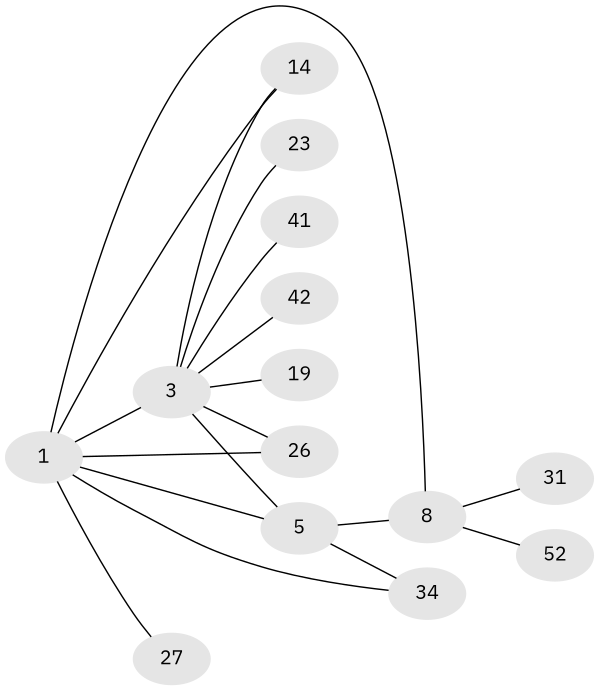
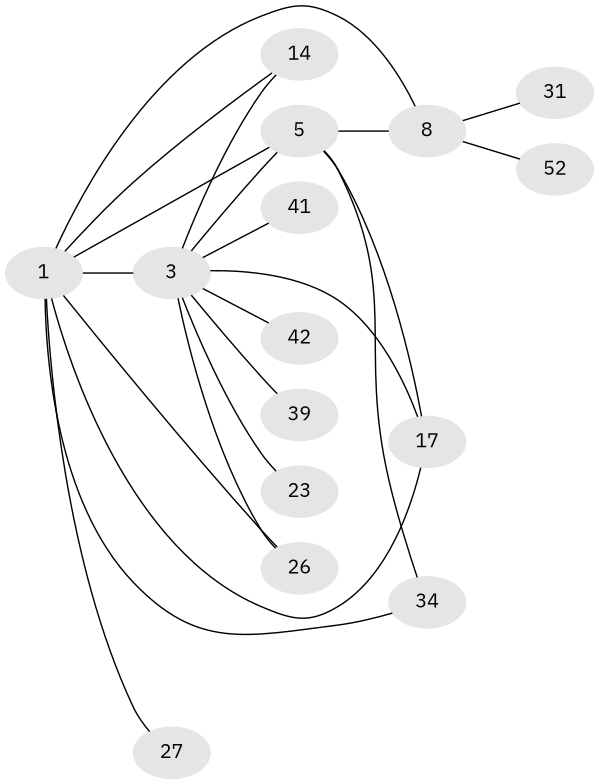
(300, 375) -> (300, 415)
none -> (427, 442)
